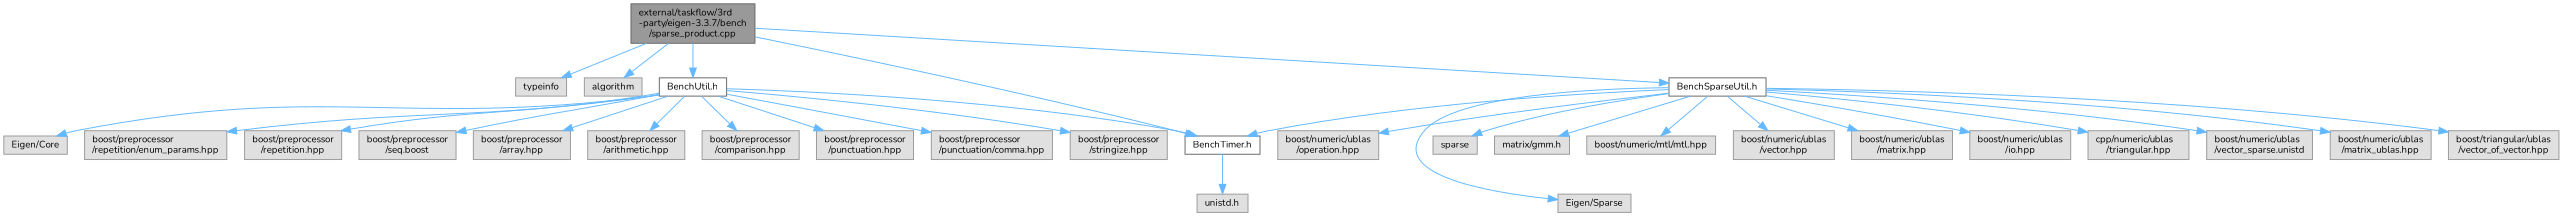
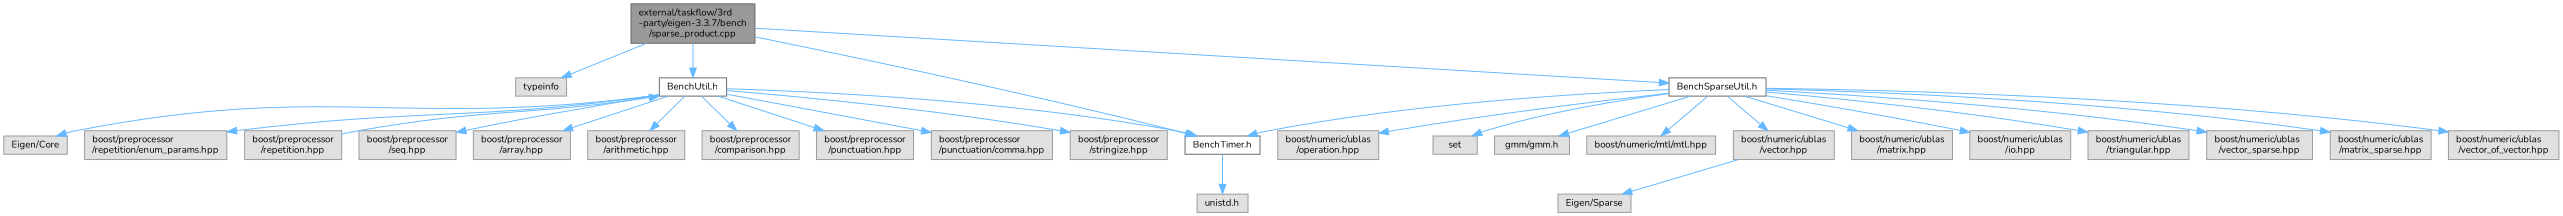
(613, 87) -> none
(505, 111) -> (418, 122)
(1461, 111) -> (1685, 175)
(408, 145) -> (408, 145)
(1455, 145) -> (1455, 145)
(1532, 145) -> (1532, 145)
(2138, 145) -> (2138, 145)
(2260, 145) -> (2260, 145)
(2381, 145) -> (2381, 145)
(2504, 145) -> (2504, 145)
